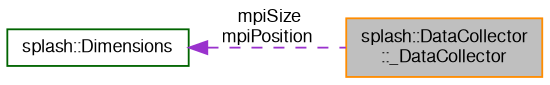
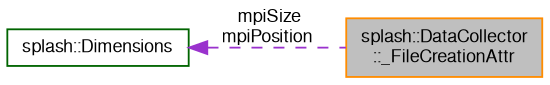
(444, 48) -> (444, 48)
